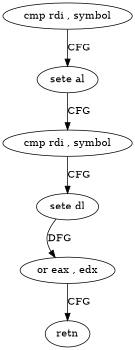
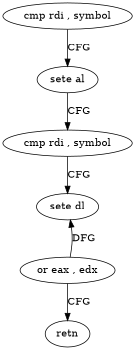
(47, 234) -> (72, 242)
